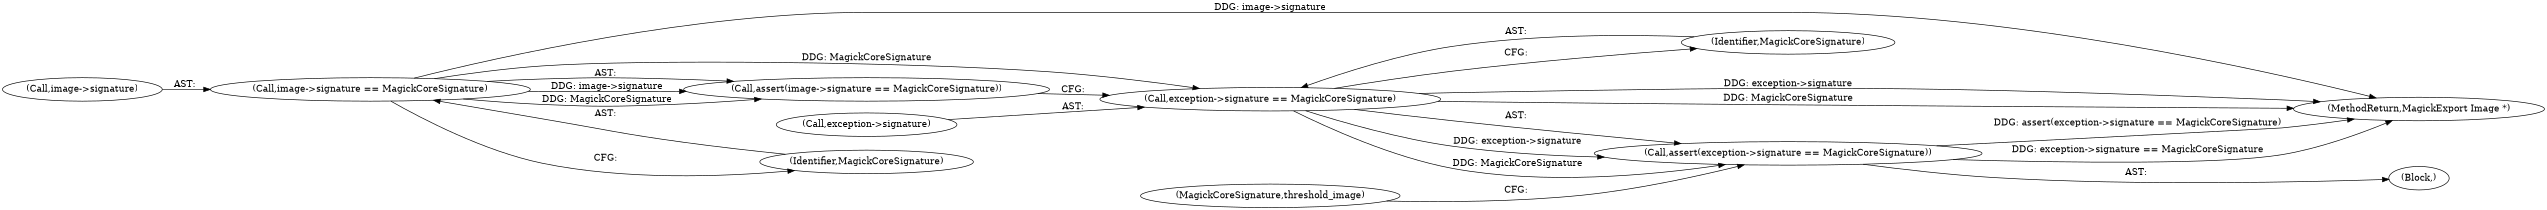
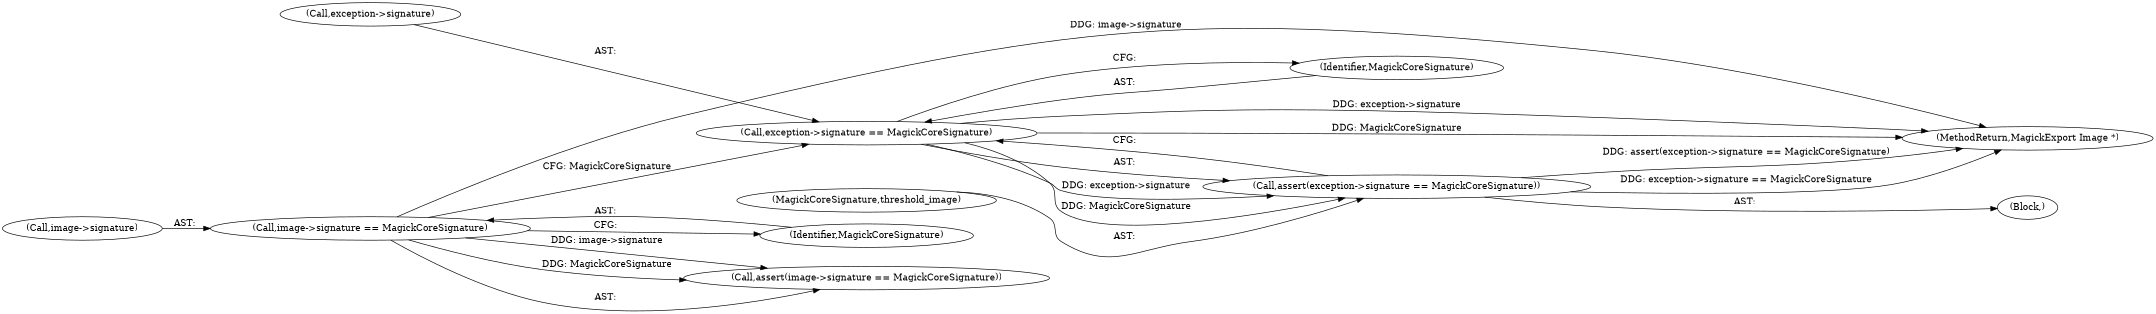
(867, 58) -> (607, 167)
(1070, 94) -> (1166, 155)
(1518, 190) -> (1126, 237)
